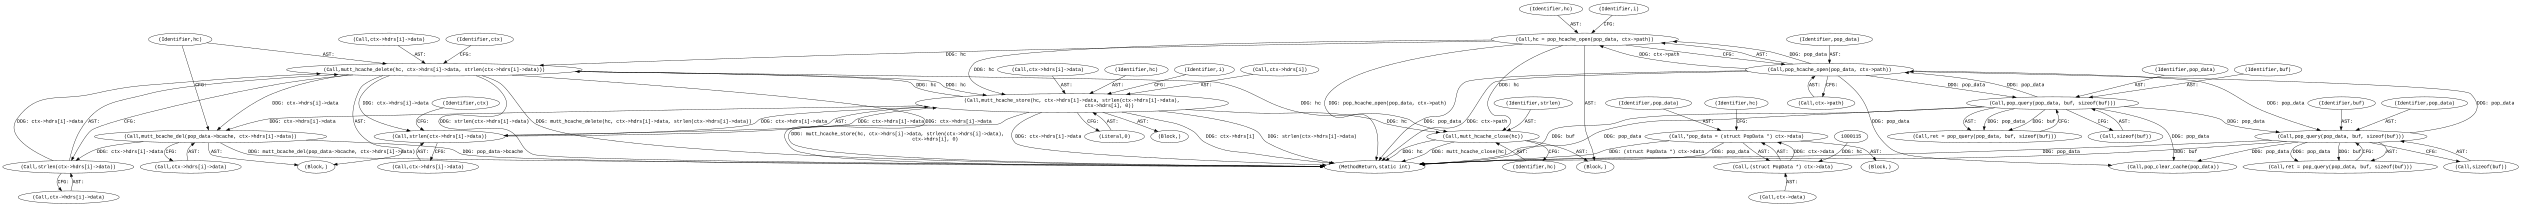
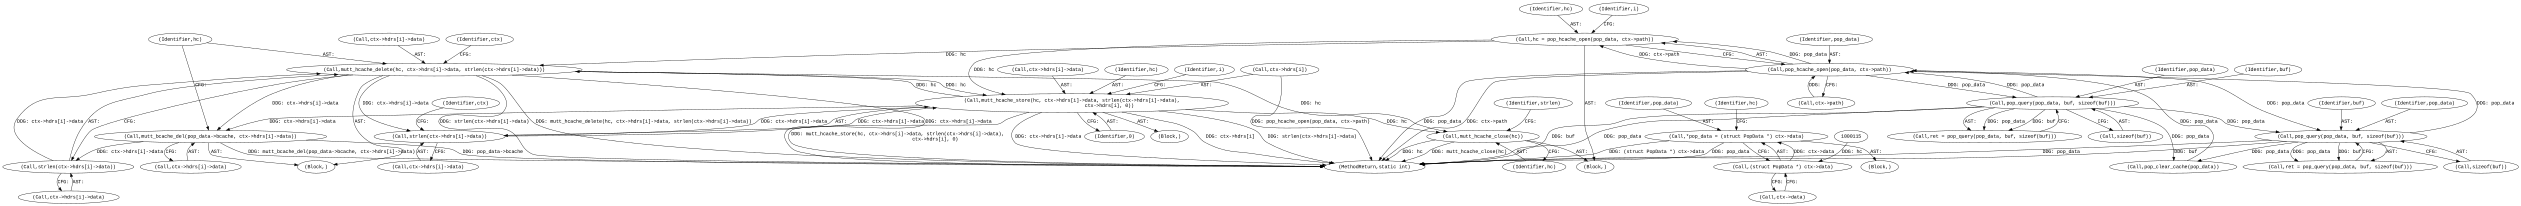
(1371, 71) -> (1285, 128)
(1507, 75) -> none
(1816, 85) -> (1816, 85)
(1532, 121) -> (1532, 121)
(1115, 137) -> (1115, 137)
(1765, 152) -> (1765, 152)
(1961, 160) -> (2093, 82)
none -> (1771, 180)
(1794, 182) -> (1794, 182)
